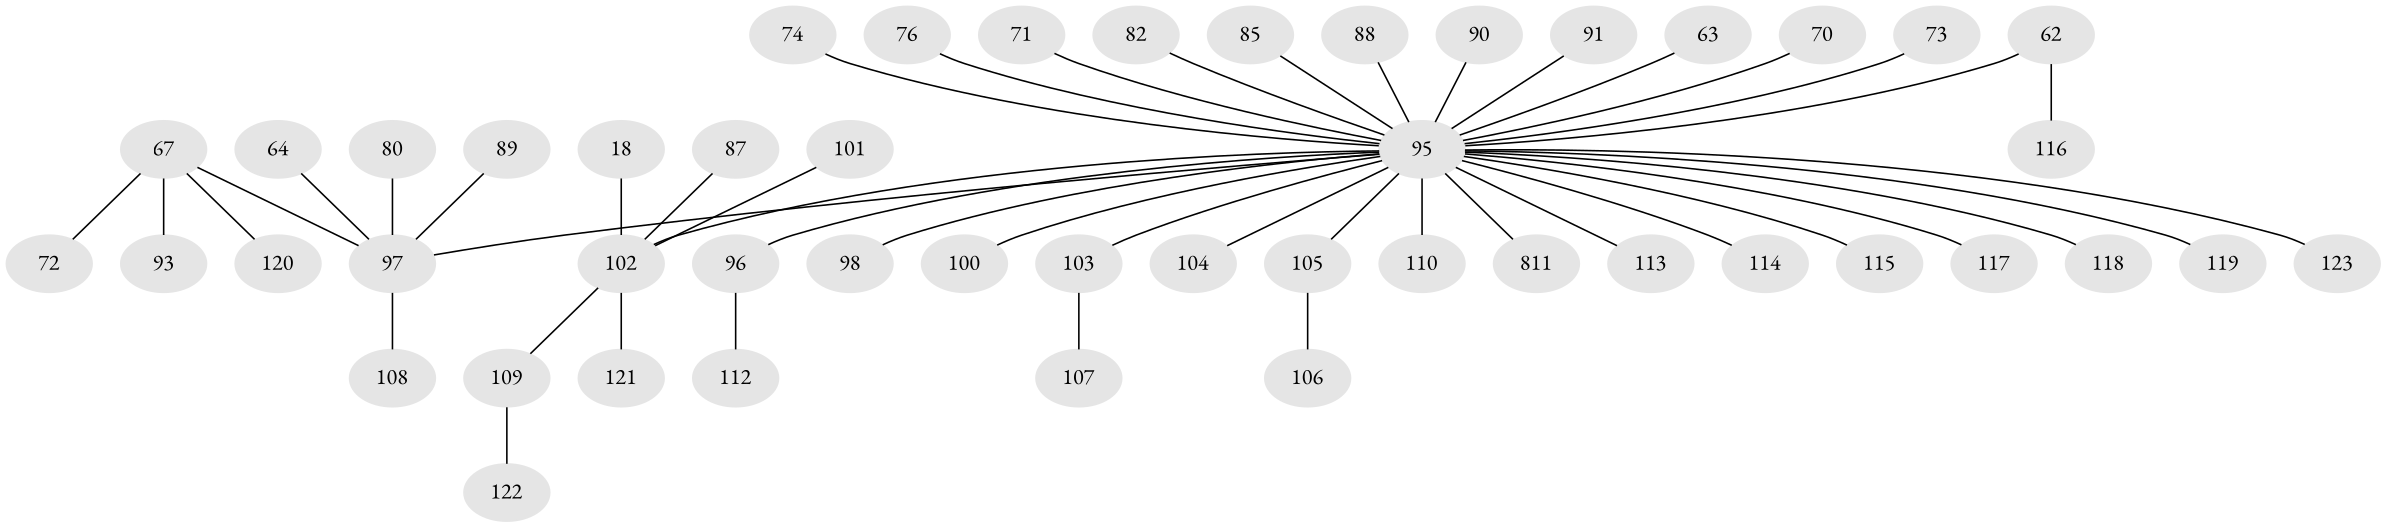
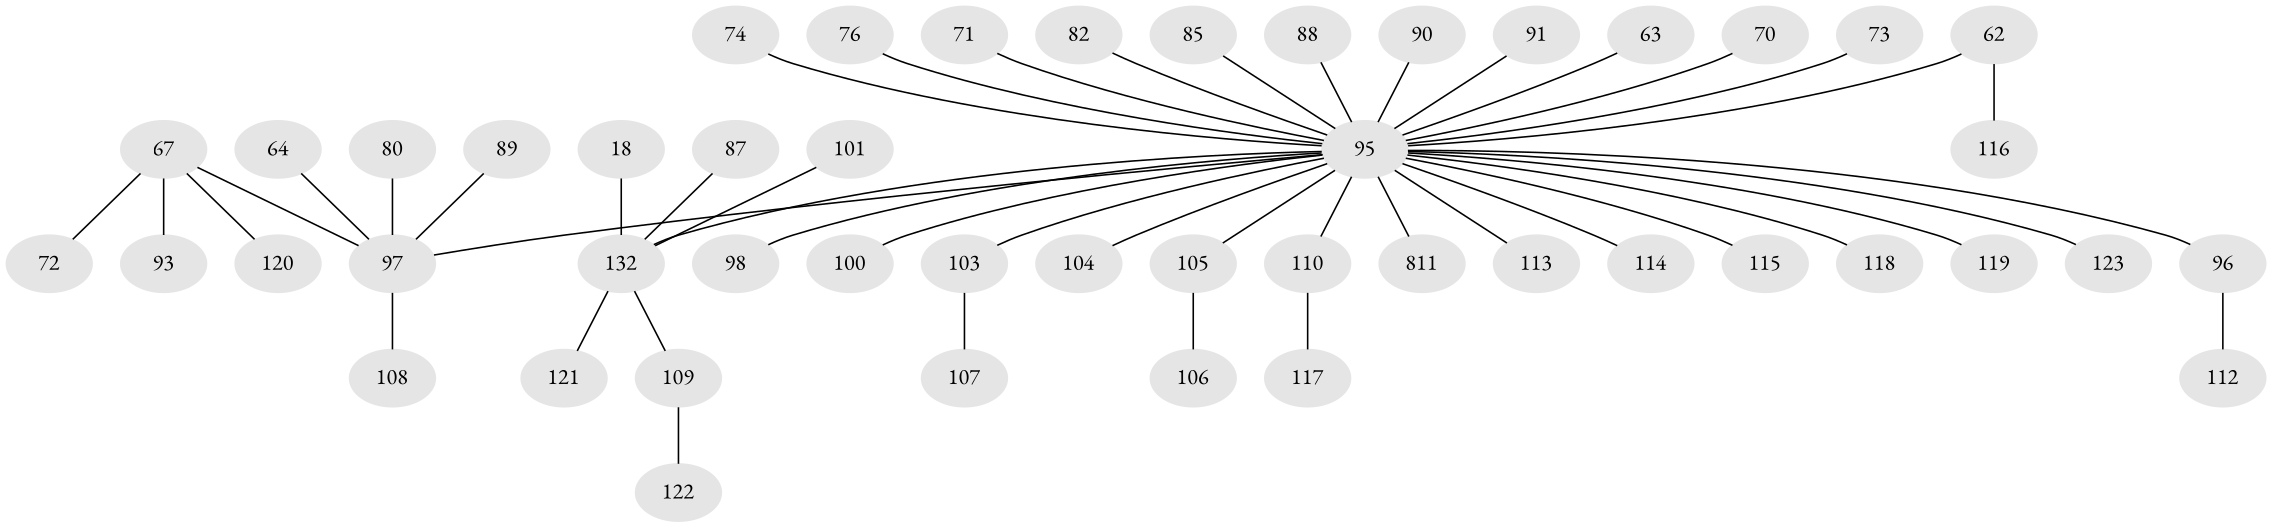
(1716, 185) -> (1308, 321)
(621, 264) -> (621, 264)
